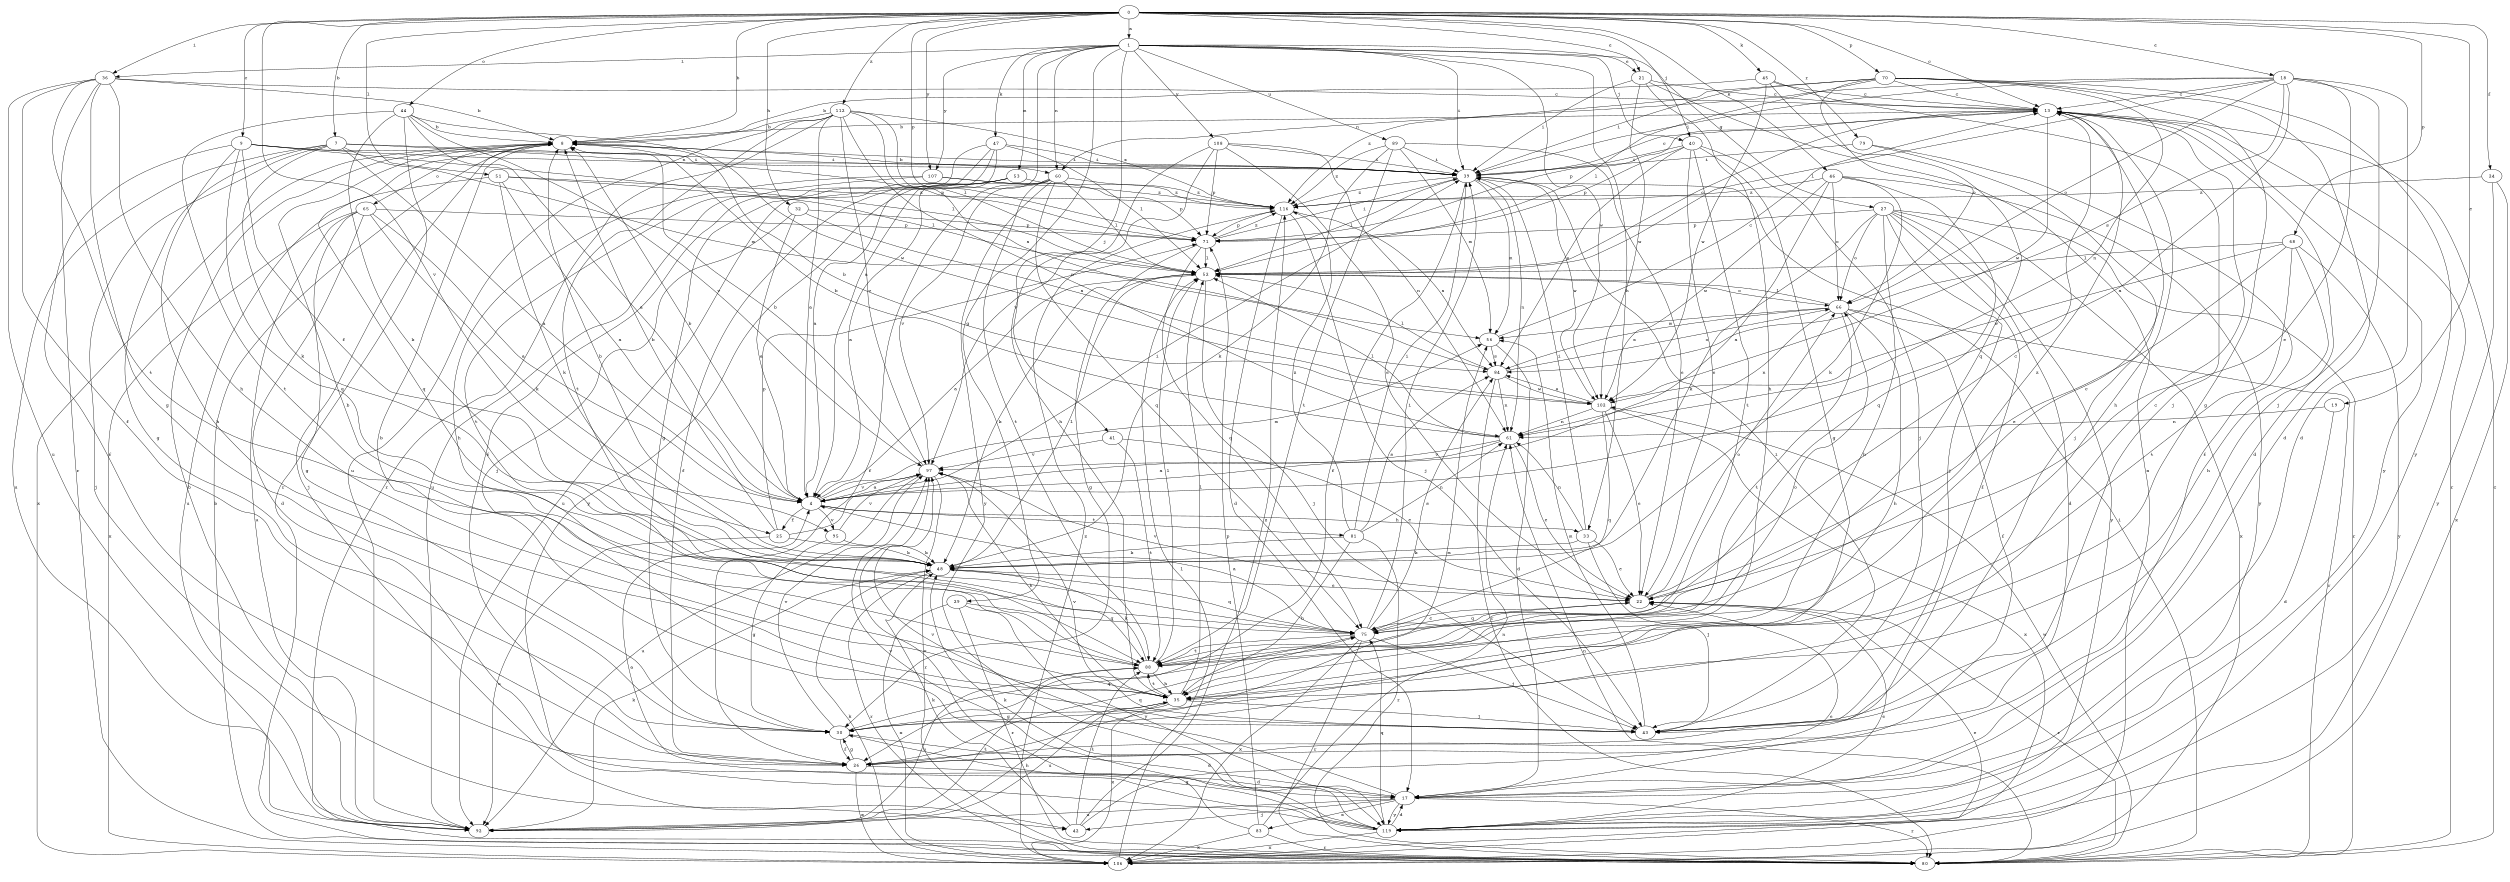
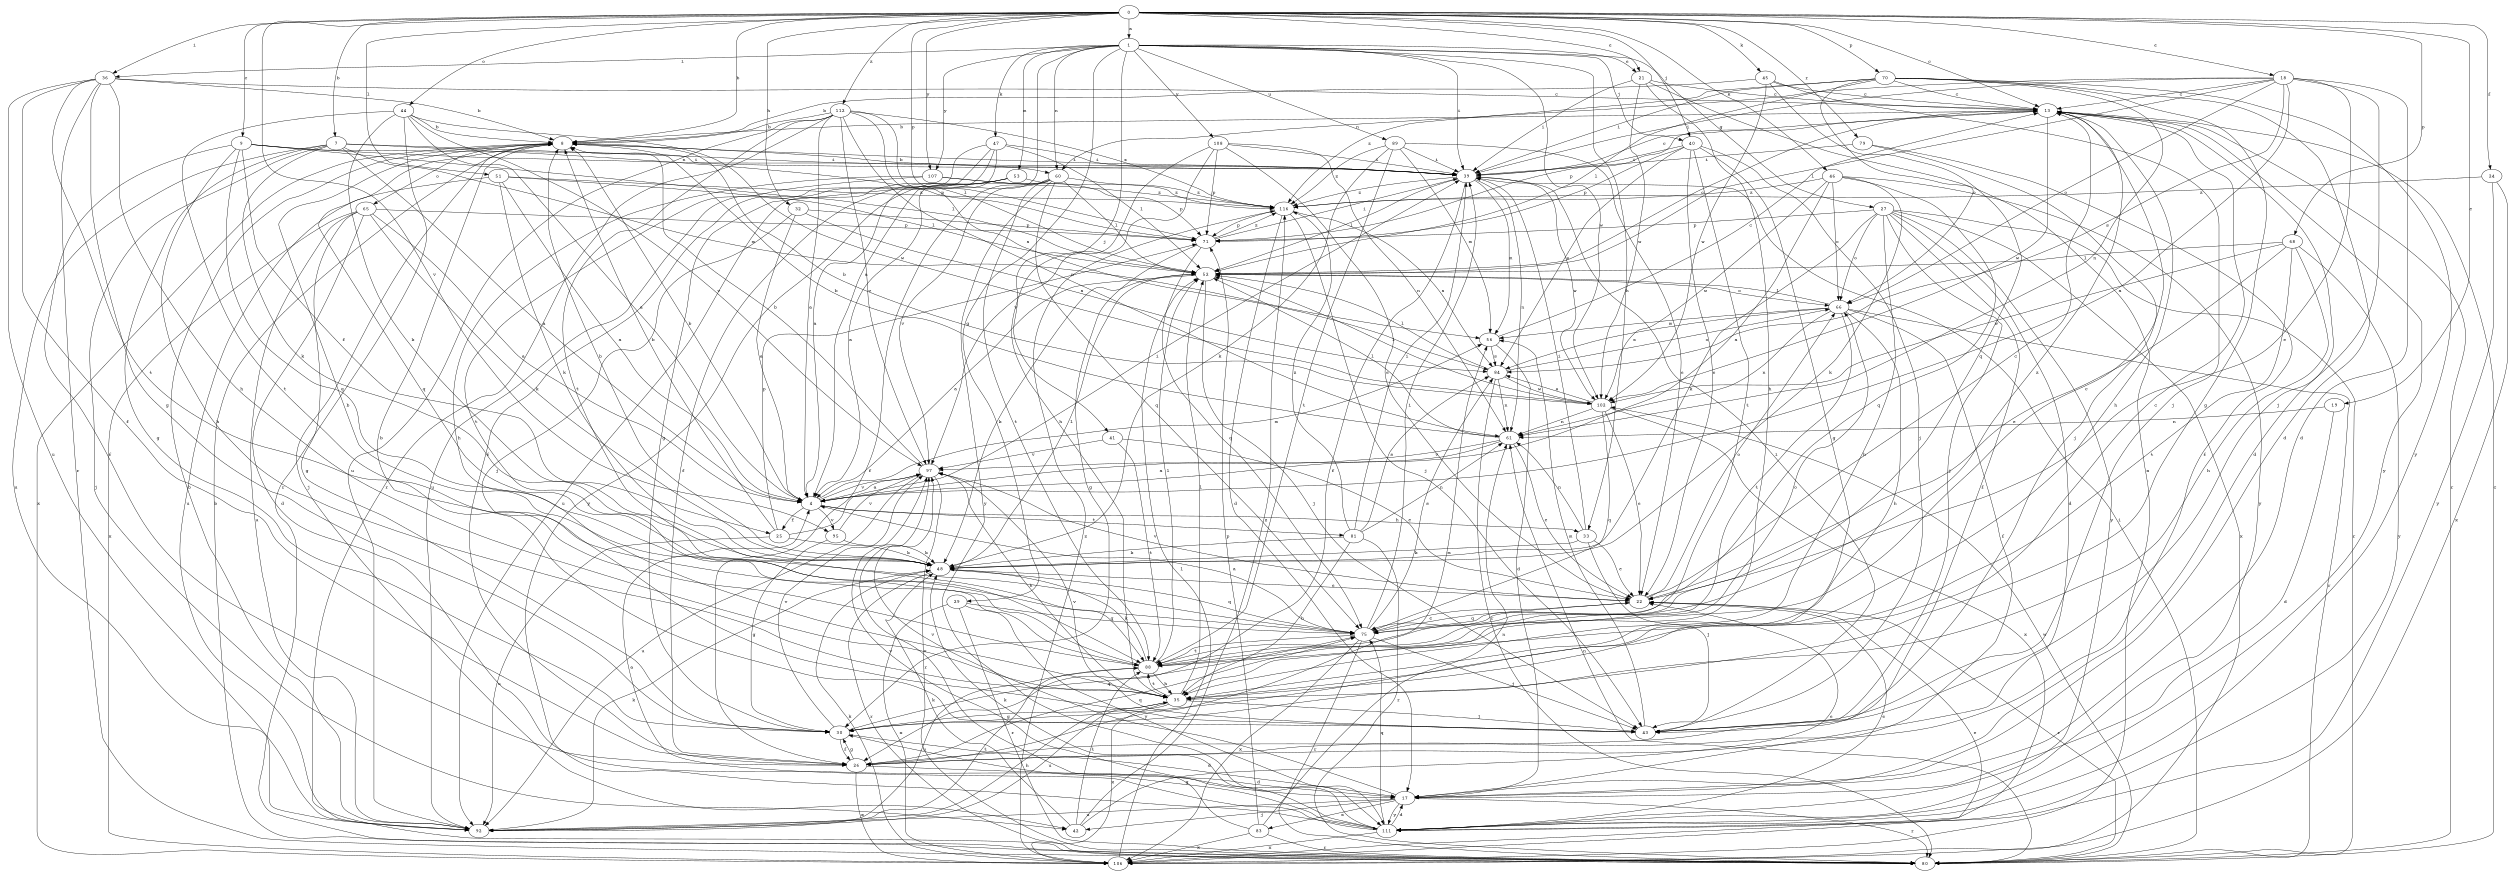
(1206, 256) -> (1402, 351)
(1387, 831) -> (1387, 831)
